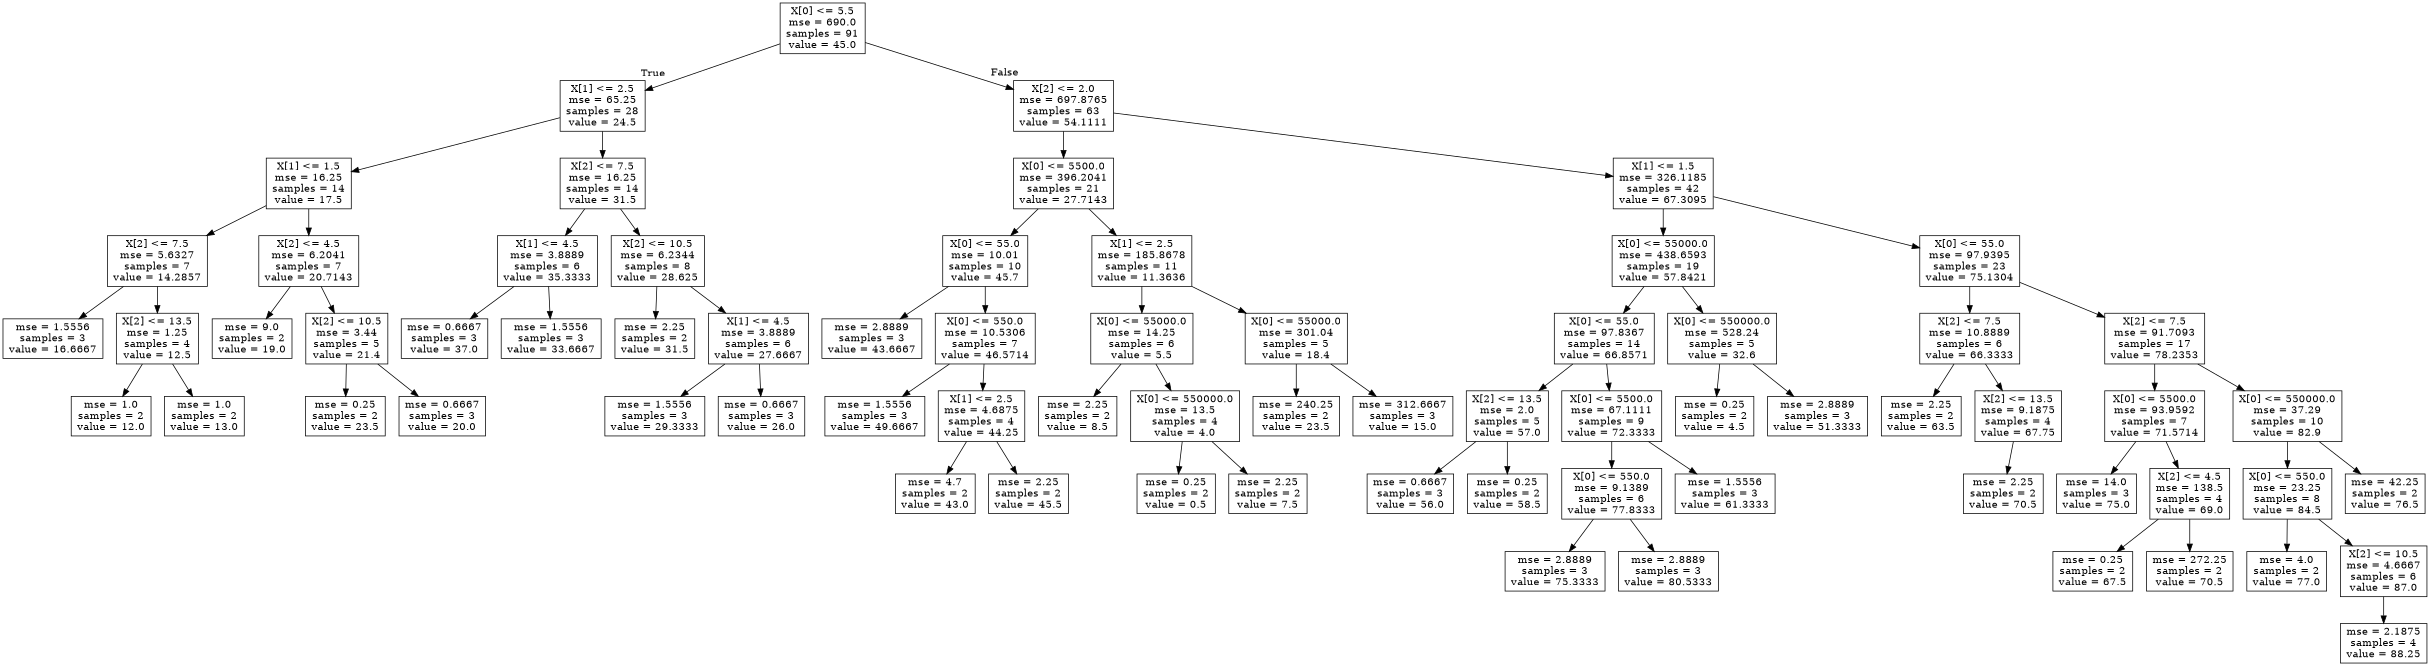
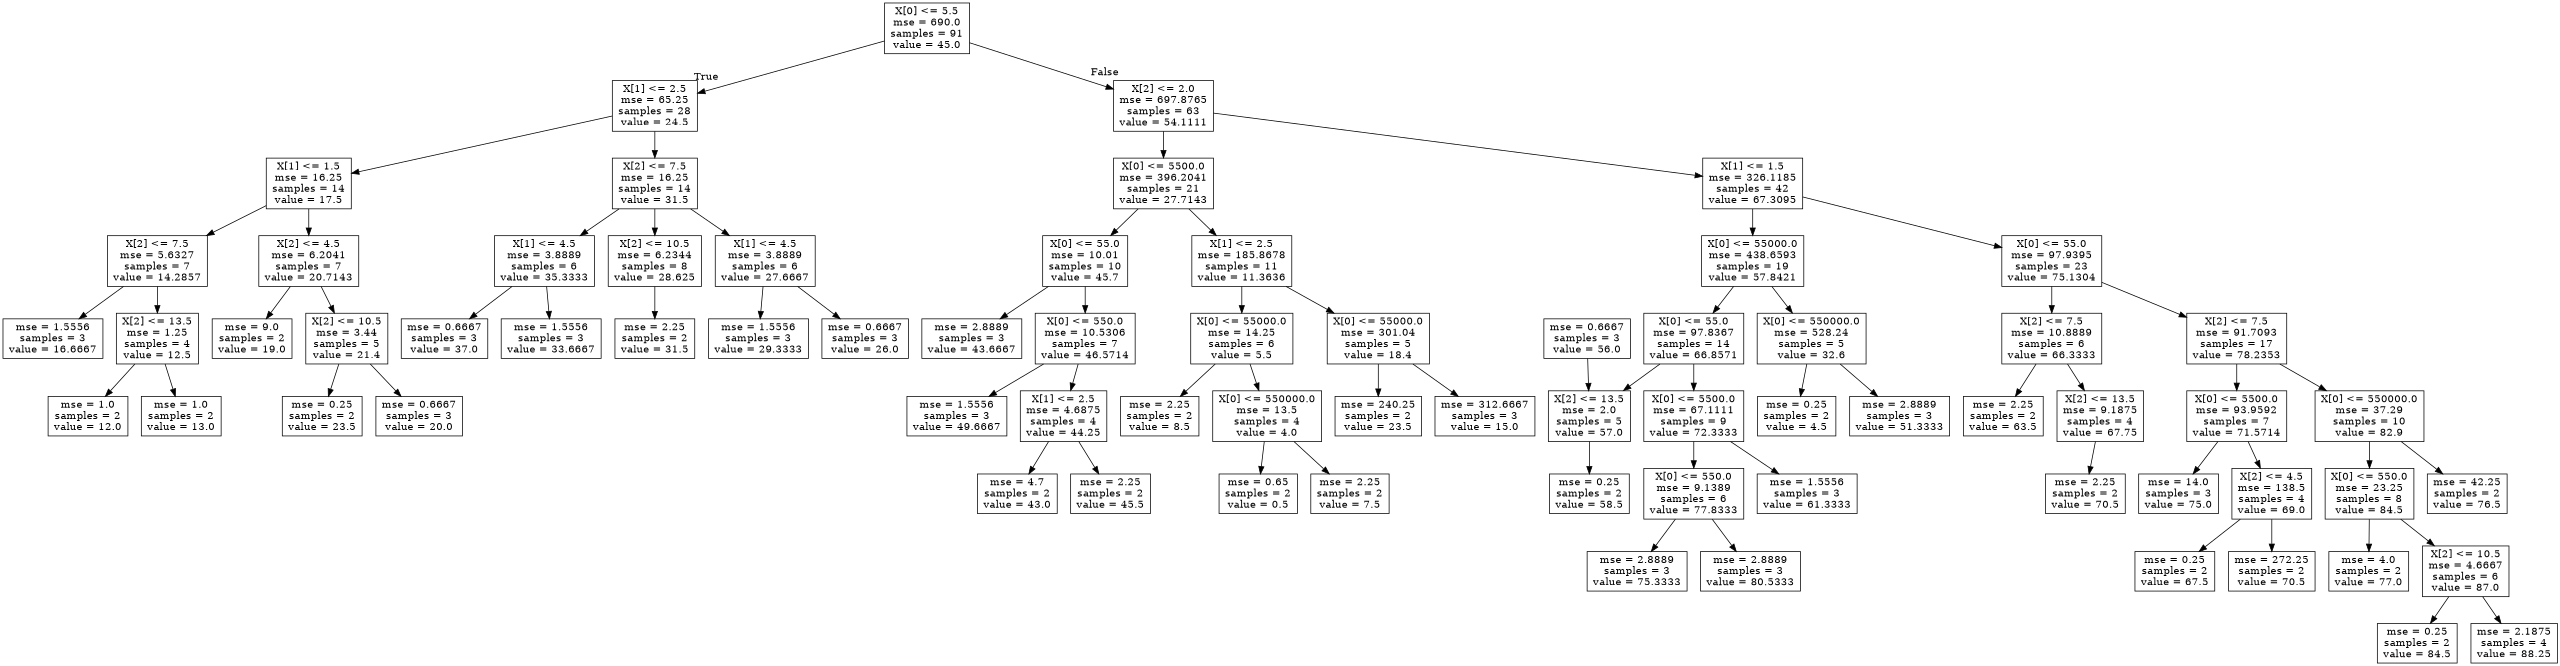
(705, 297) -> (707, 220)
(1458, 455) -> (1588, 371)
(1176, 494) -> (1258, 494)
none -> (2417, 643)
